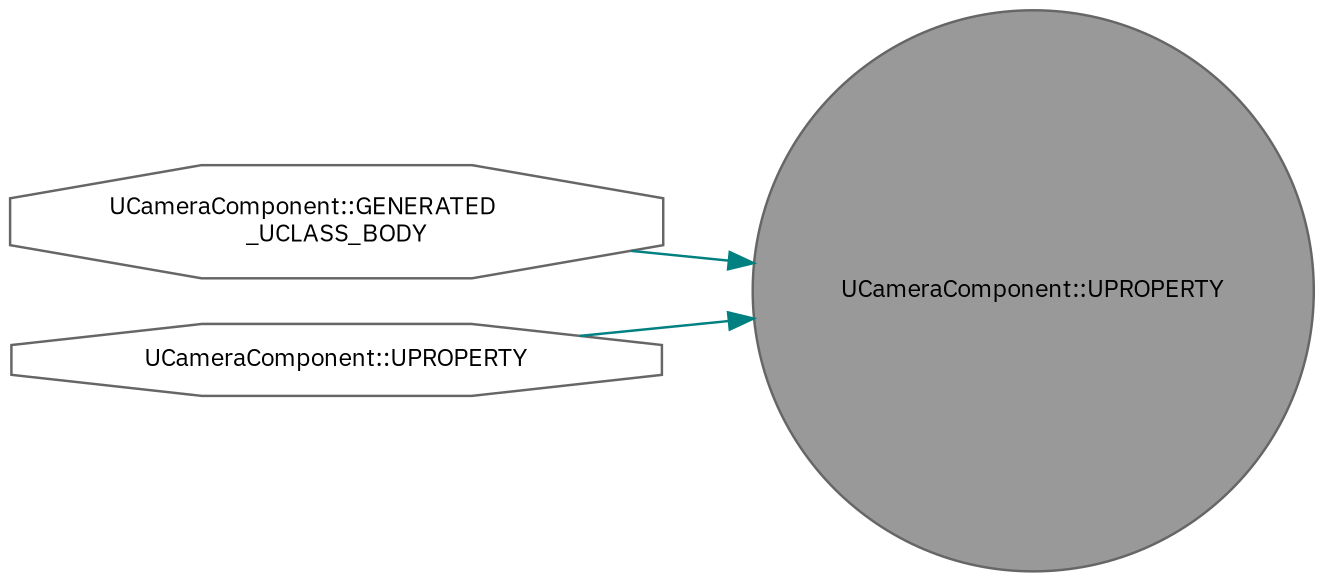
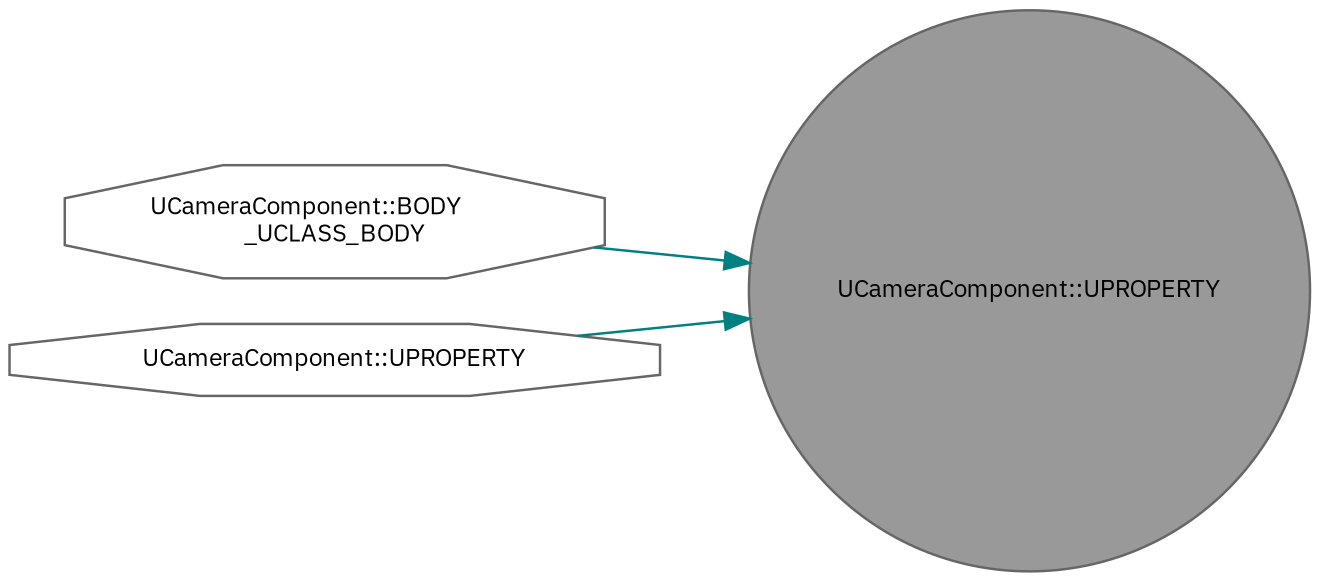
(337, 222) -> (335, 222)
